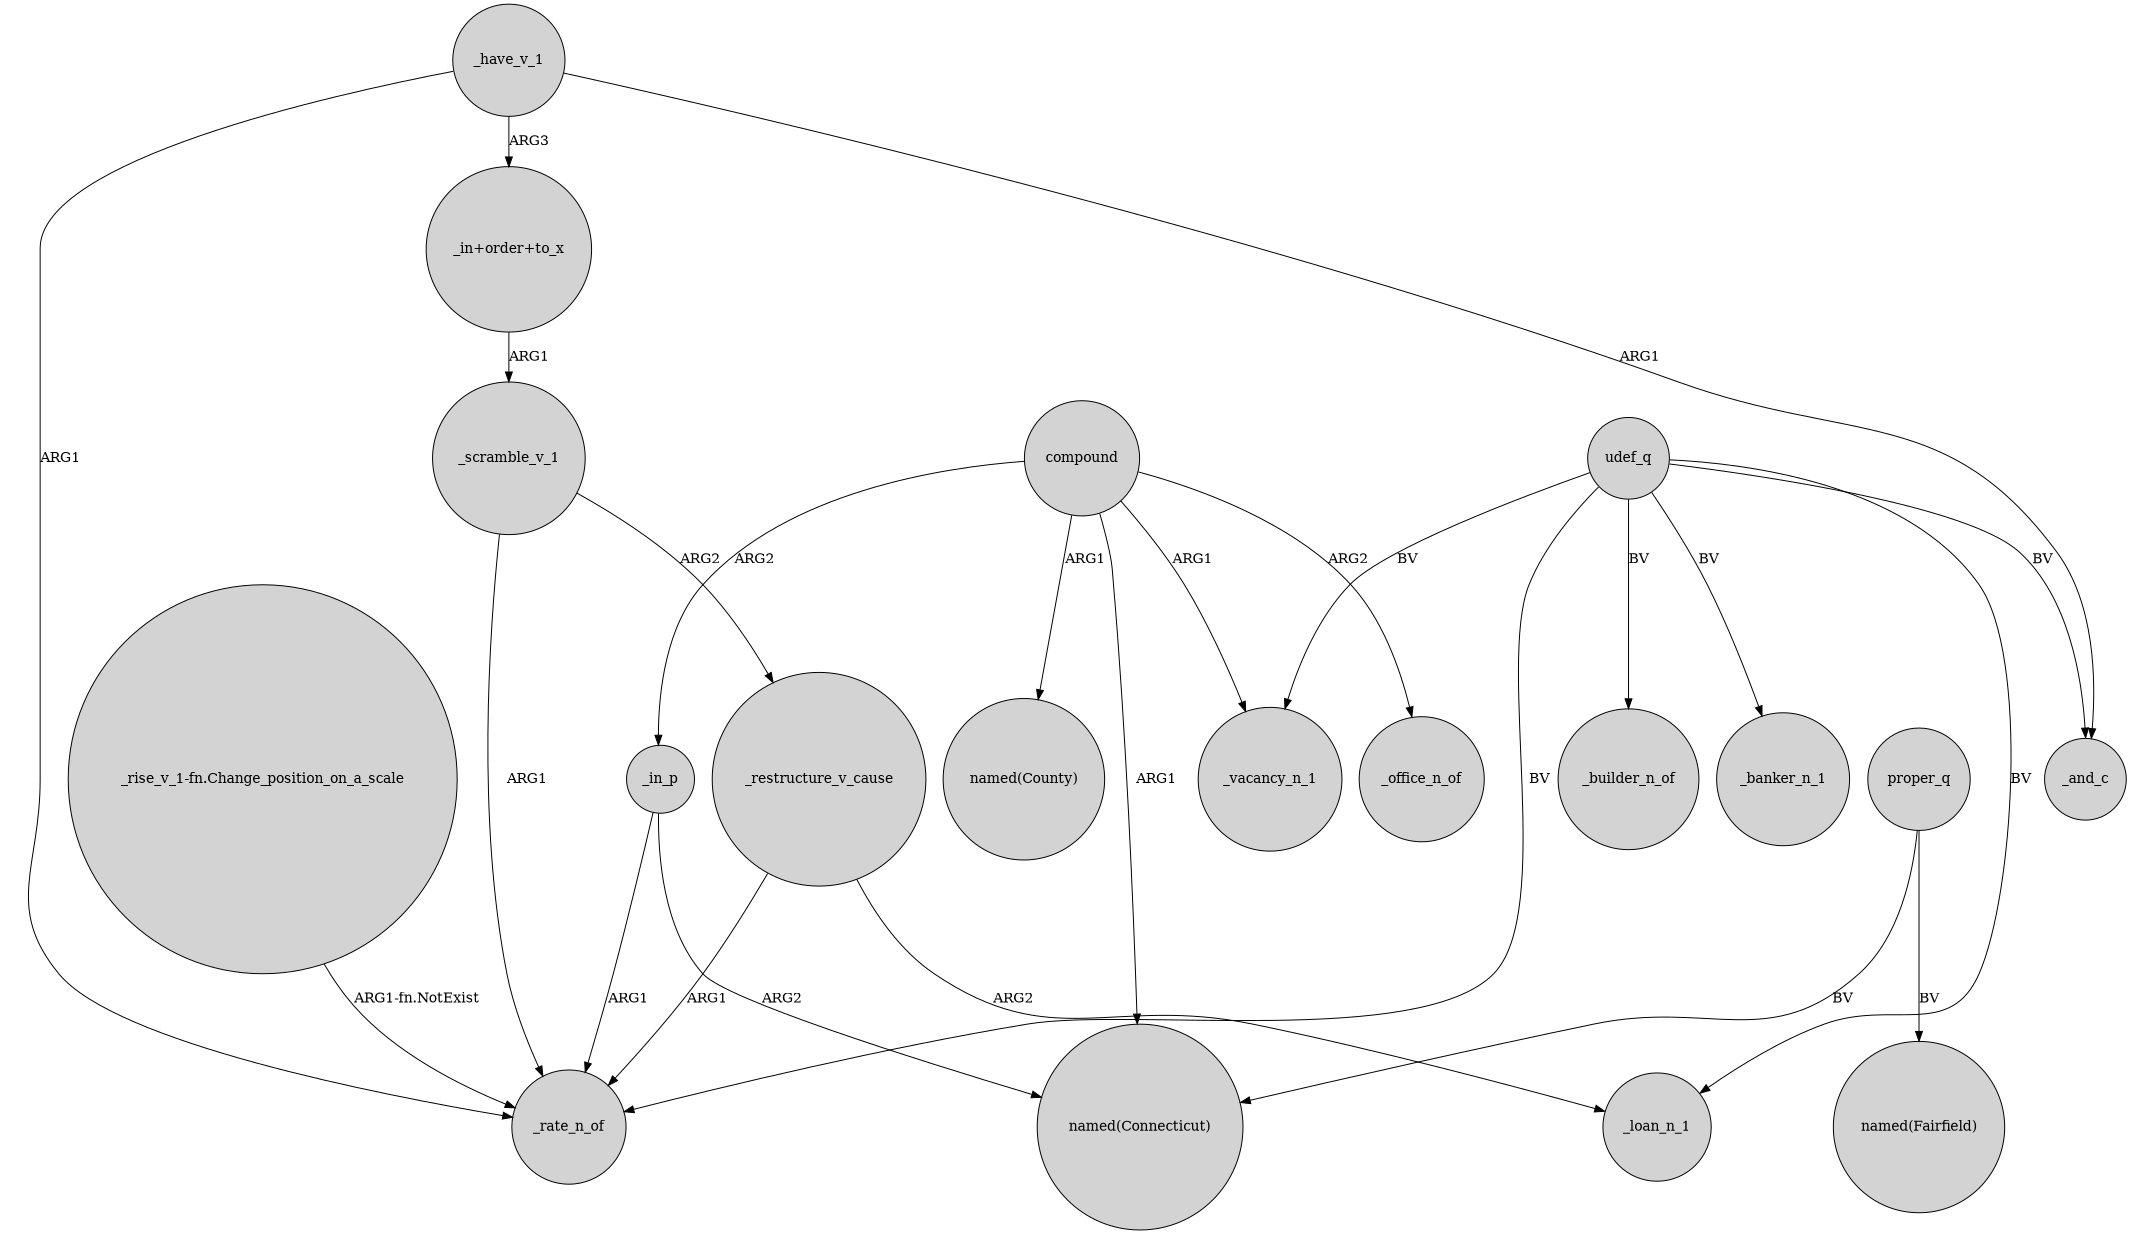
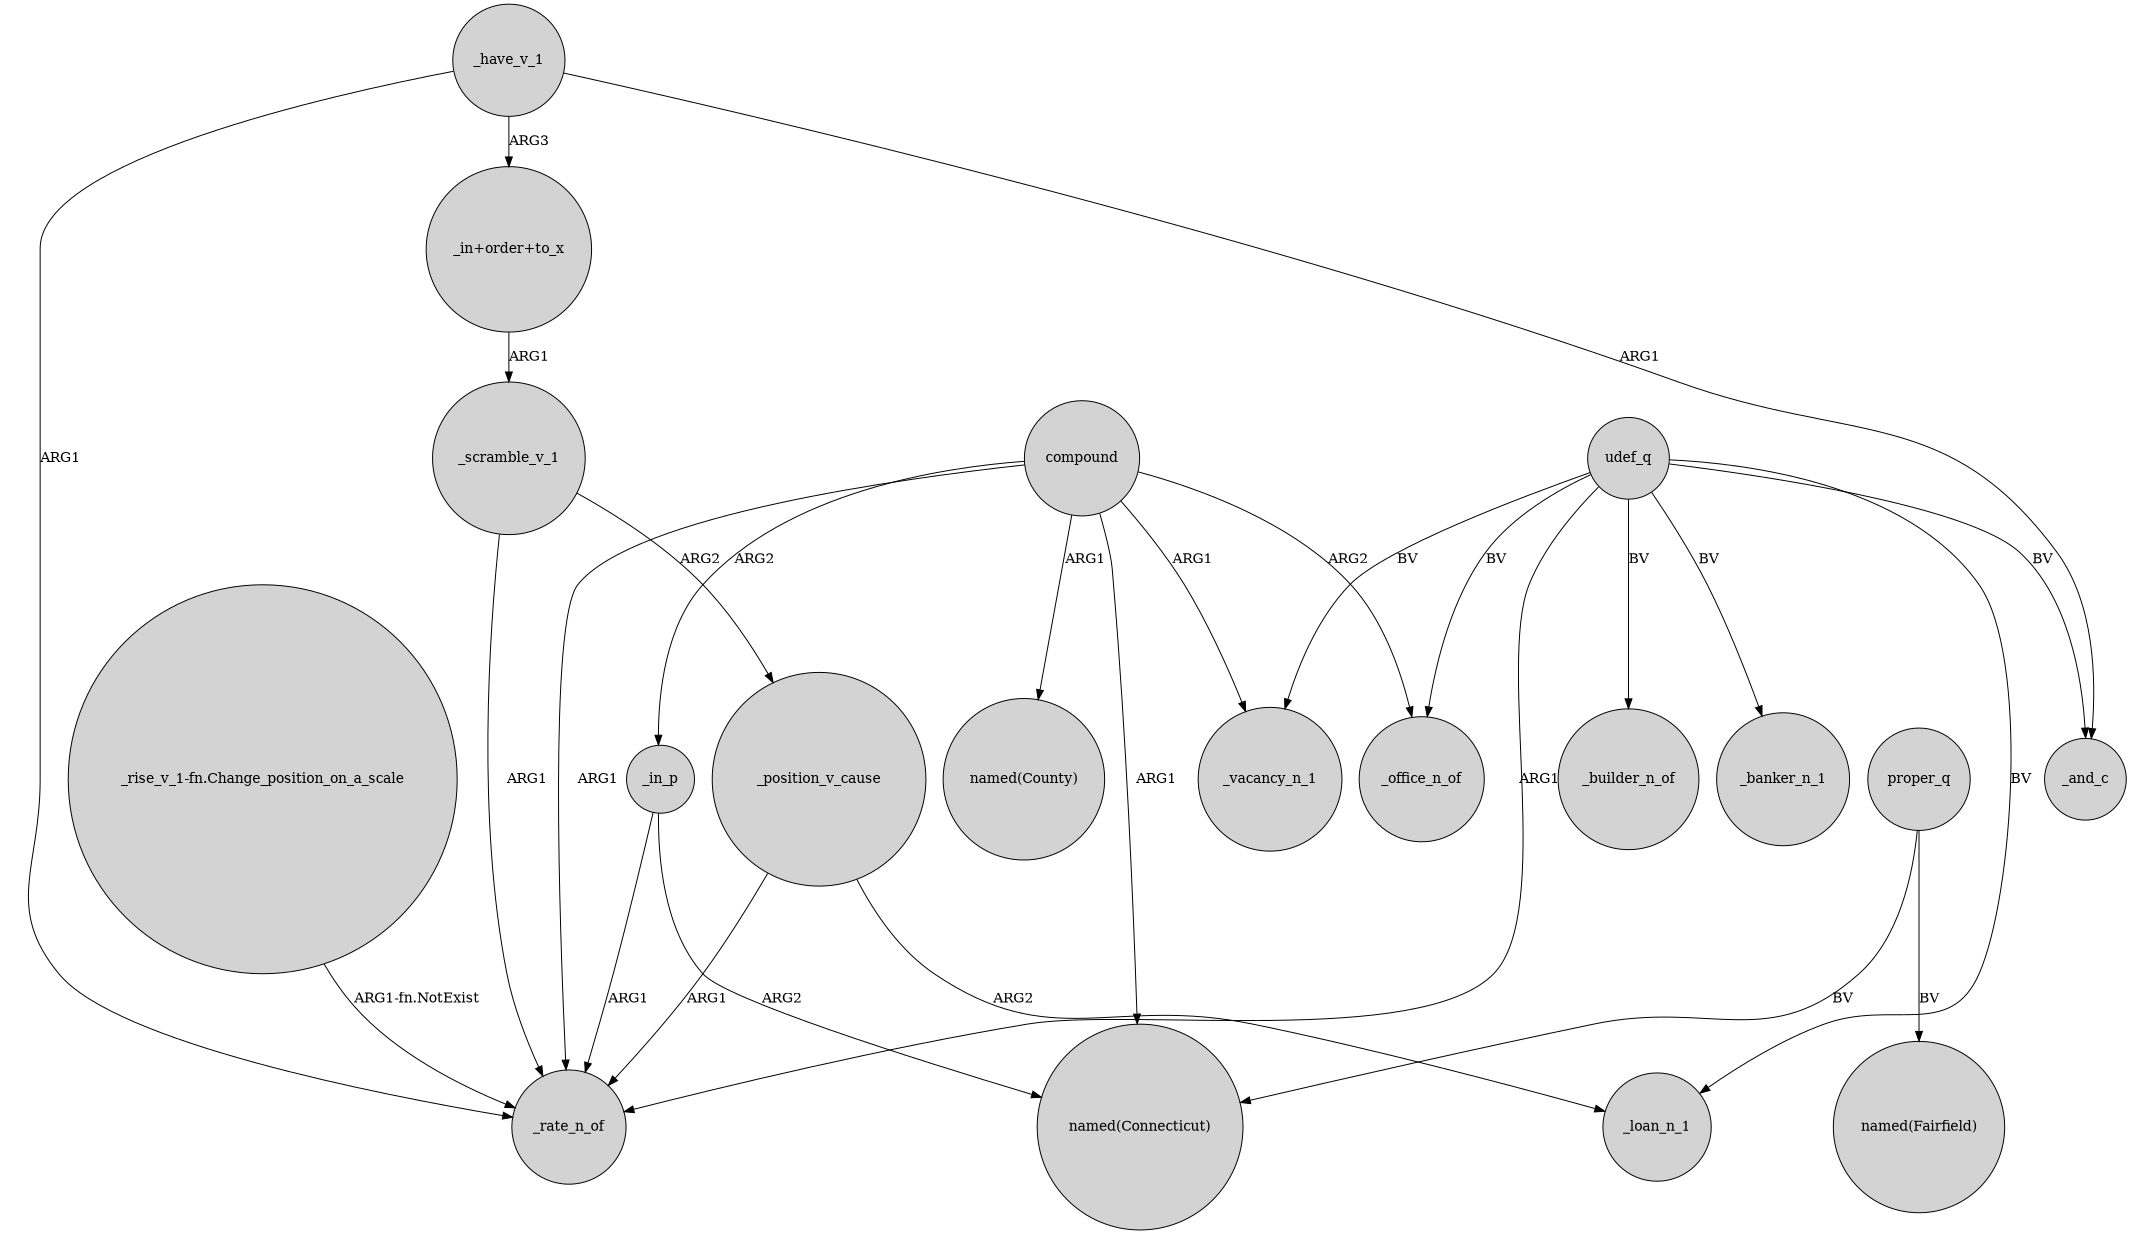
none -> (1476, 566)
none -> (576, 589)
(819, 779) -> (819, 779)
(1539, 779) -> (1539, 779)
